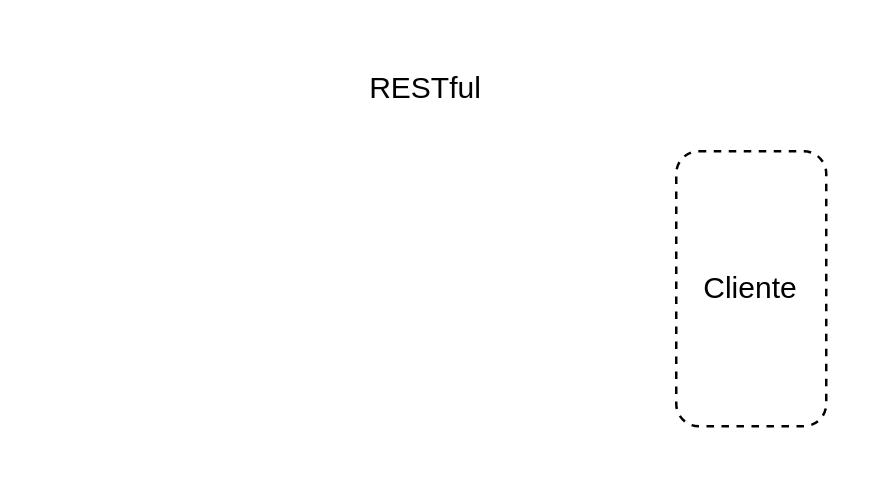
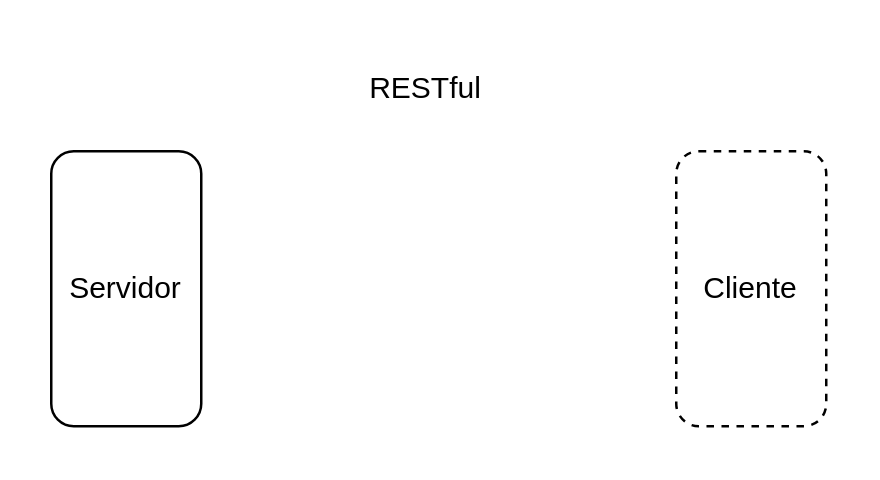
none -> (126, 289)
